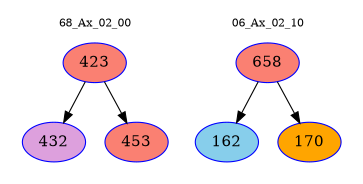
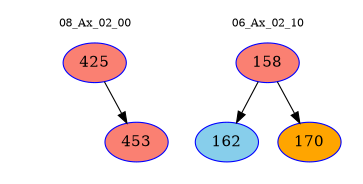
(95, 24) -> (95, 24)
(95, 63) -> (95, 63)
(268, 63) -> (268, 63)
(54, 142) -> none
